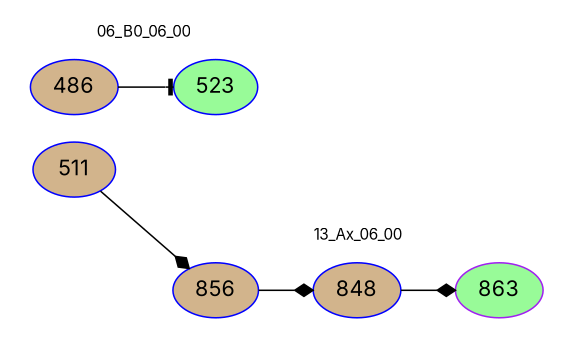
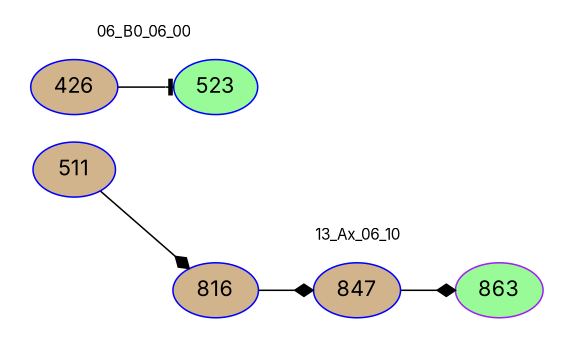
(74, 87) -> (74, 87)
(358, 236) -> (358, 236)
(216, 290) -> (216, 290)
(357, 290) -> (357, 290)
